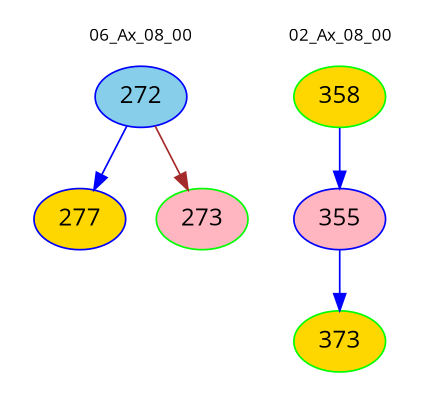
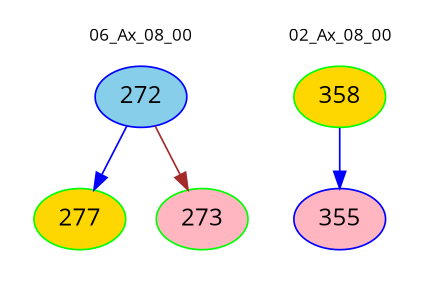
(80, 219) -> (80, 219)
(340, 341) -> none
